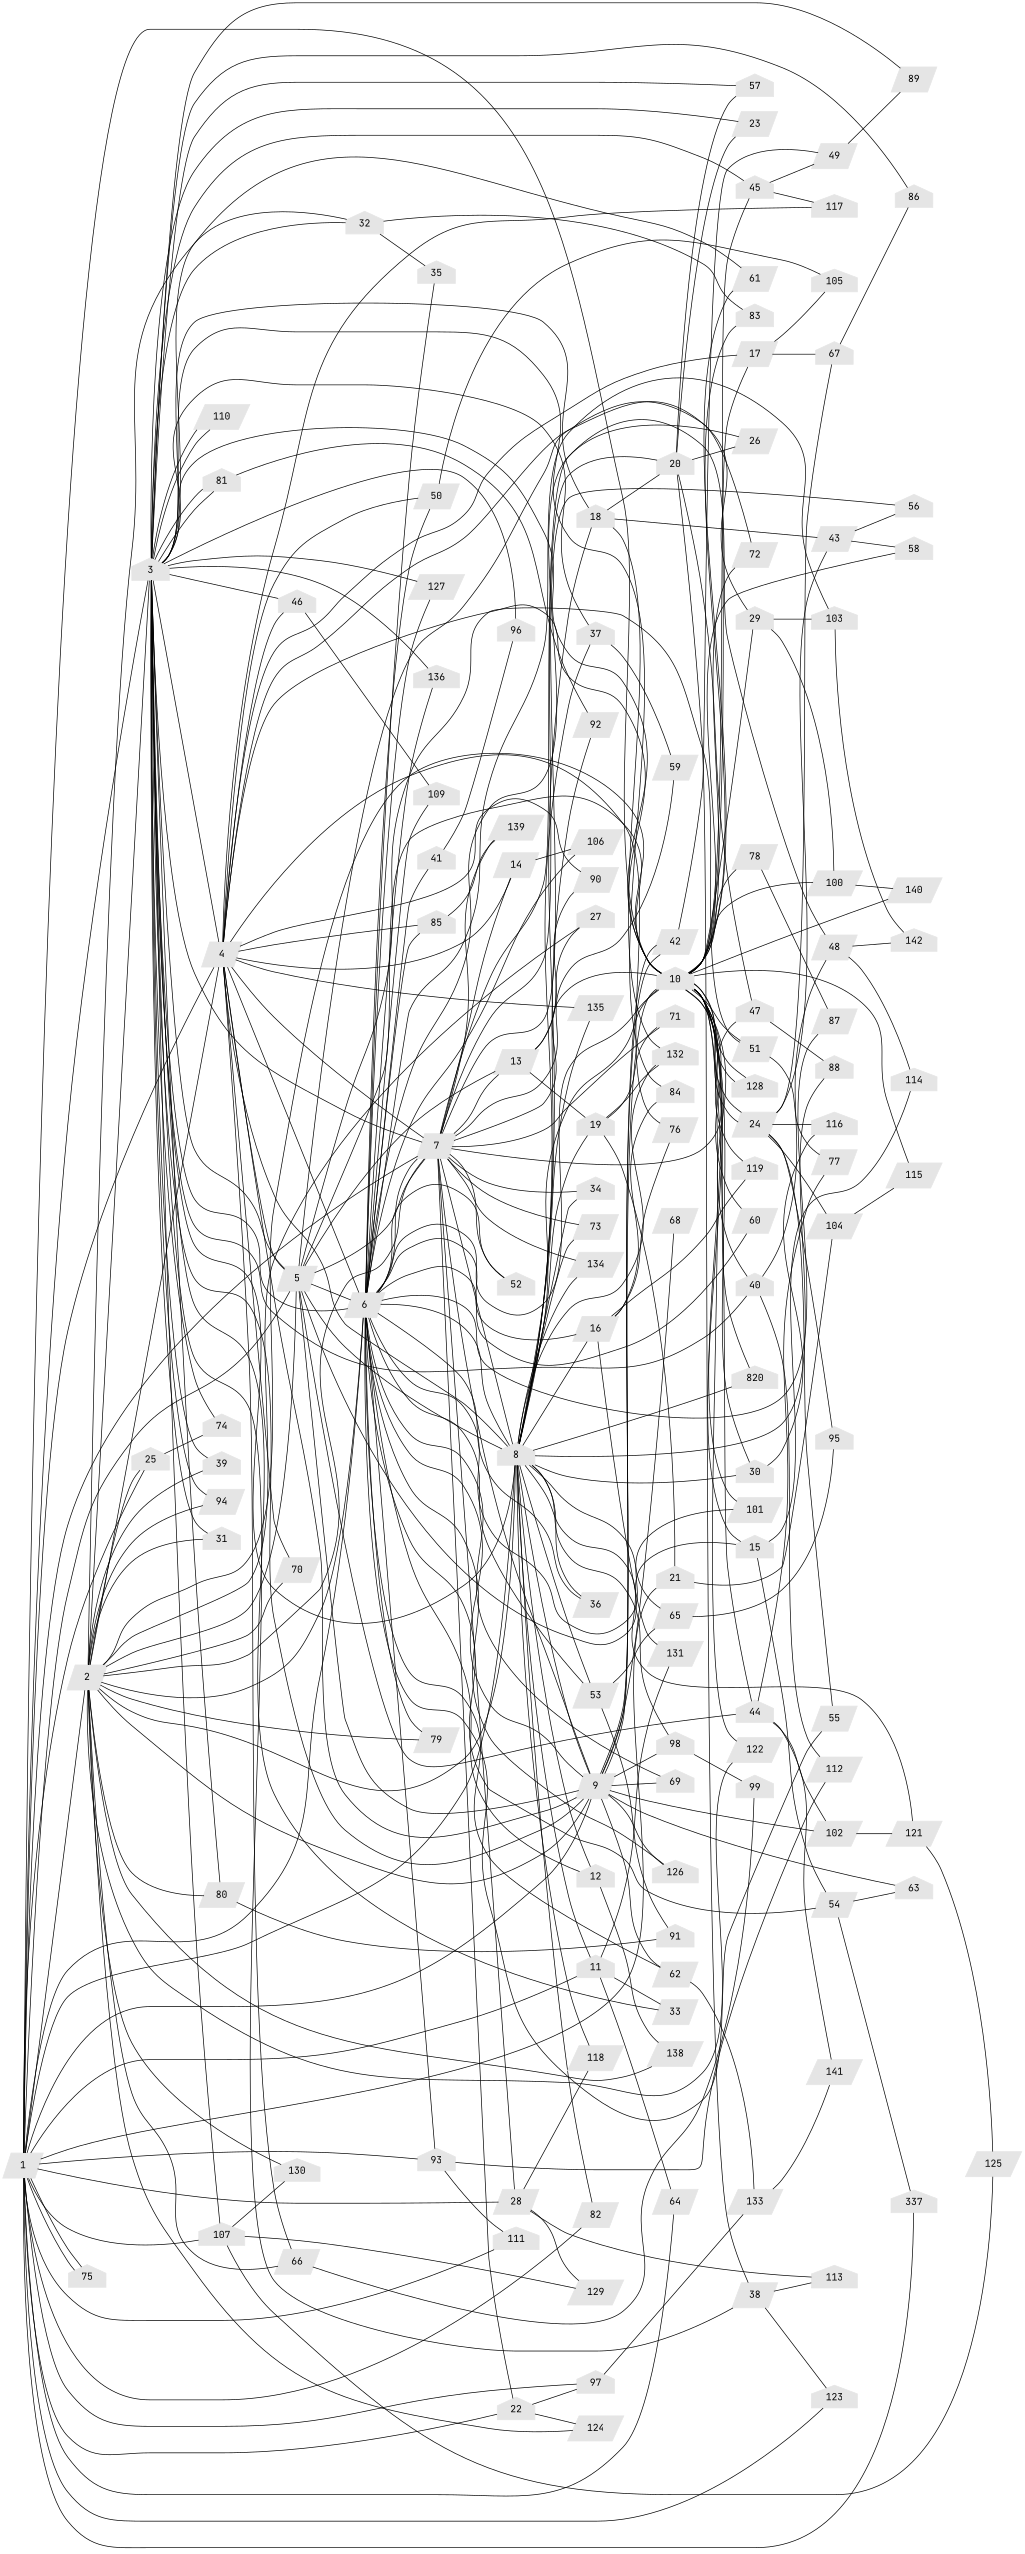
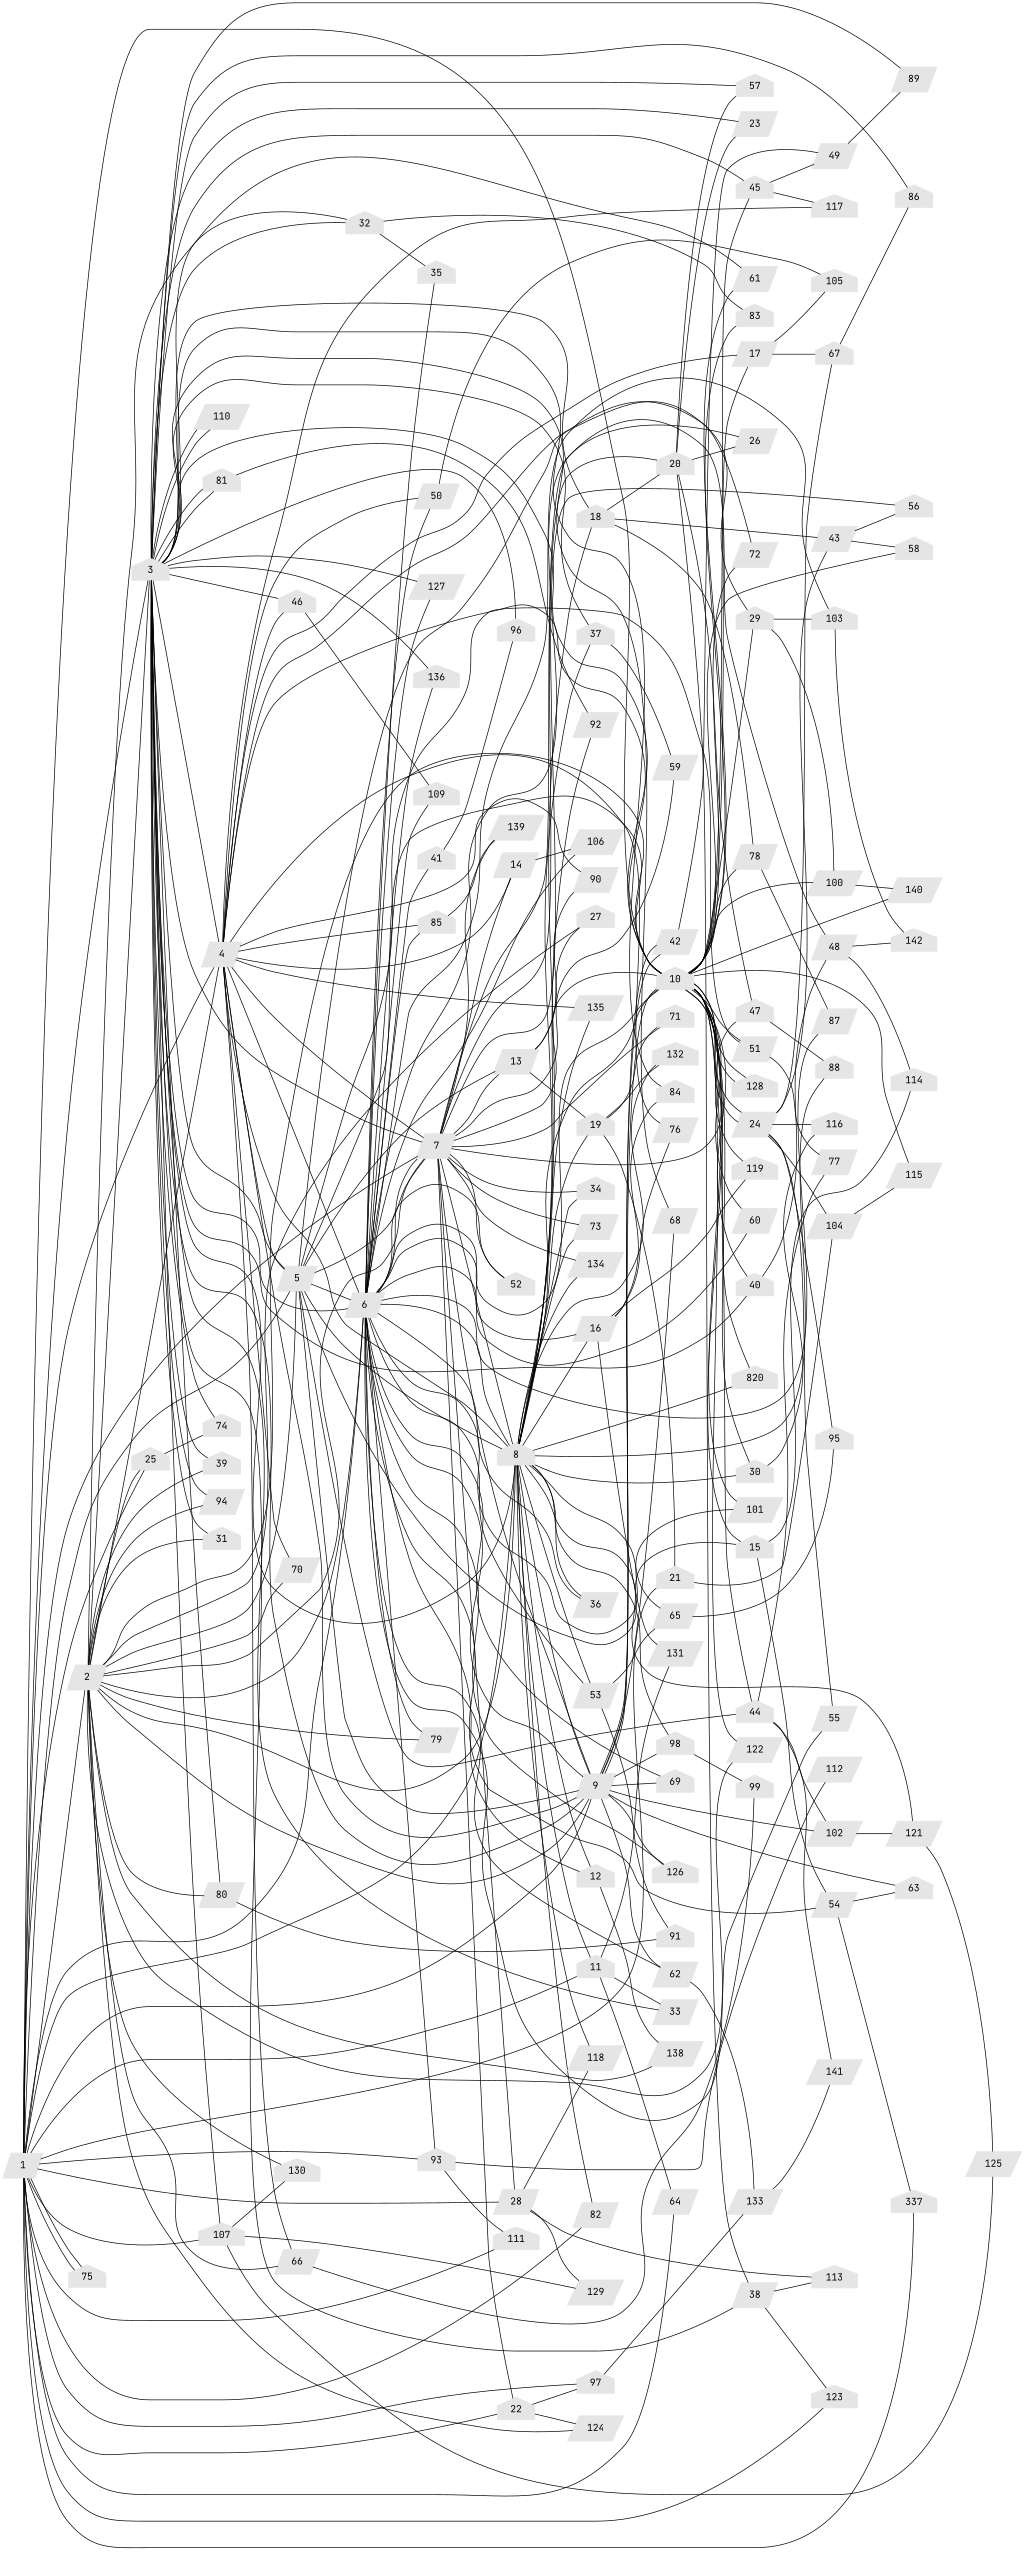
none -> (602, 593)
(634, 789) -> (727, 671)
(790, 1562) -> none
